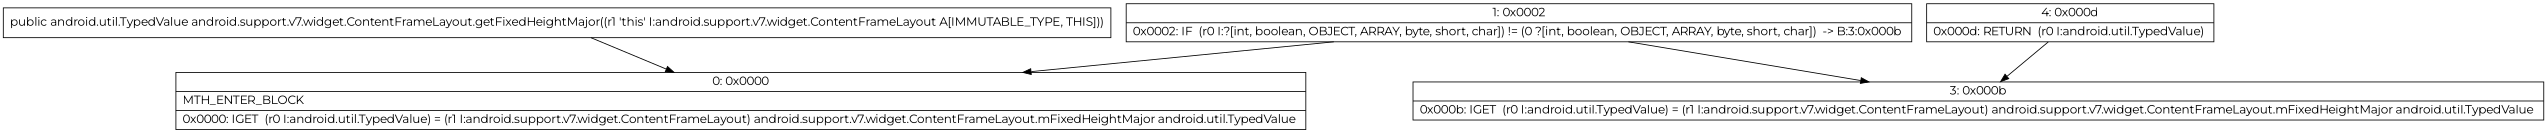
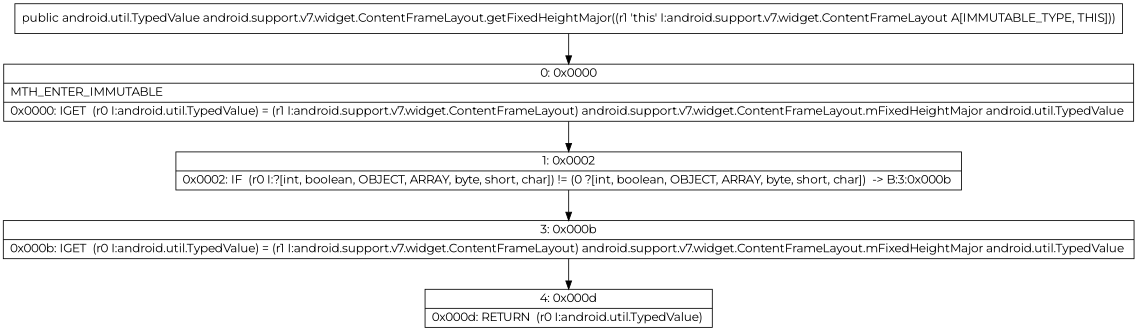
(1183, 57) -> (569, 132)
(2028, 59) -> (569, 270)
(243, 101) -> (87, 92)
